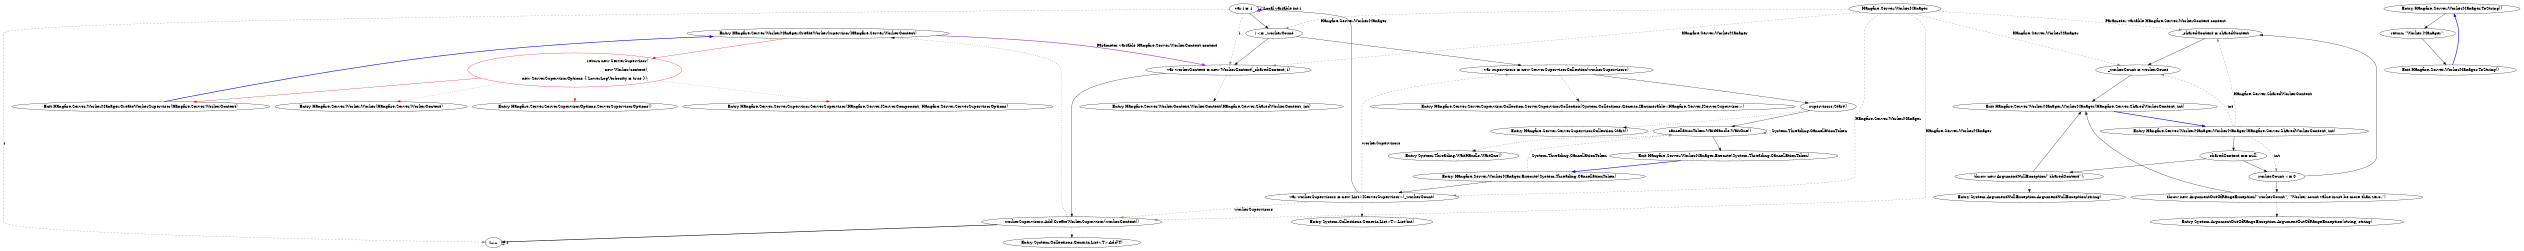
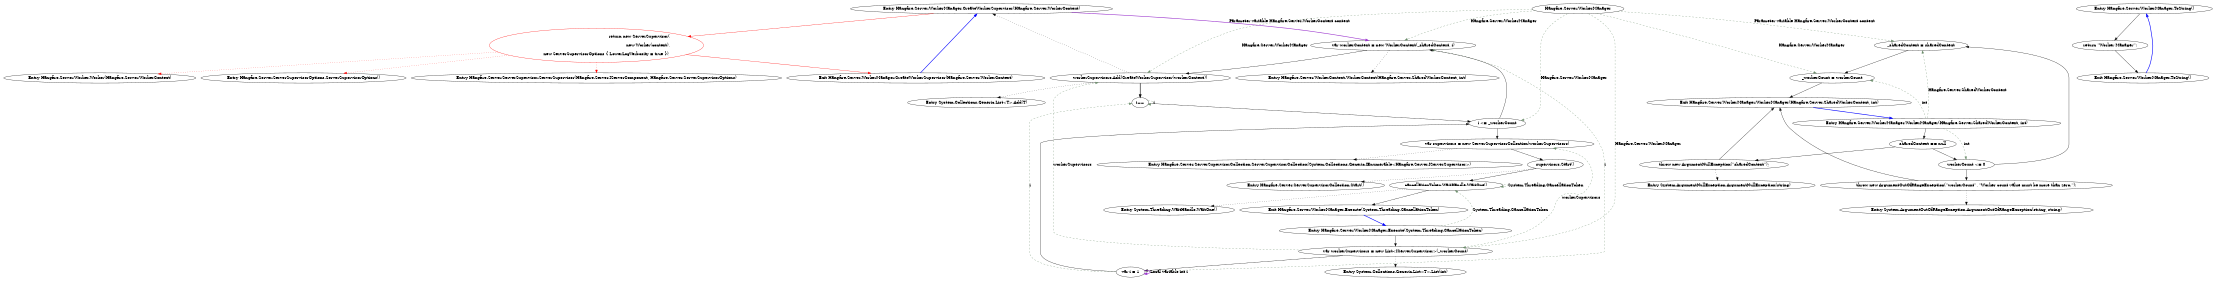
none -> (1308, 112)
